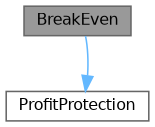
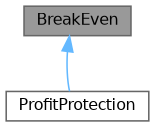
(88, 56) -> (67, 72)
